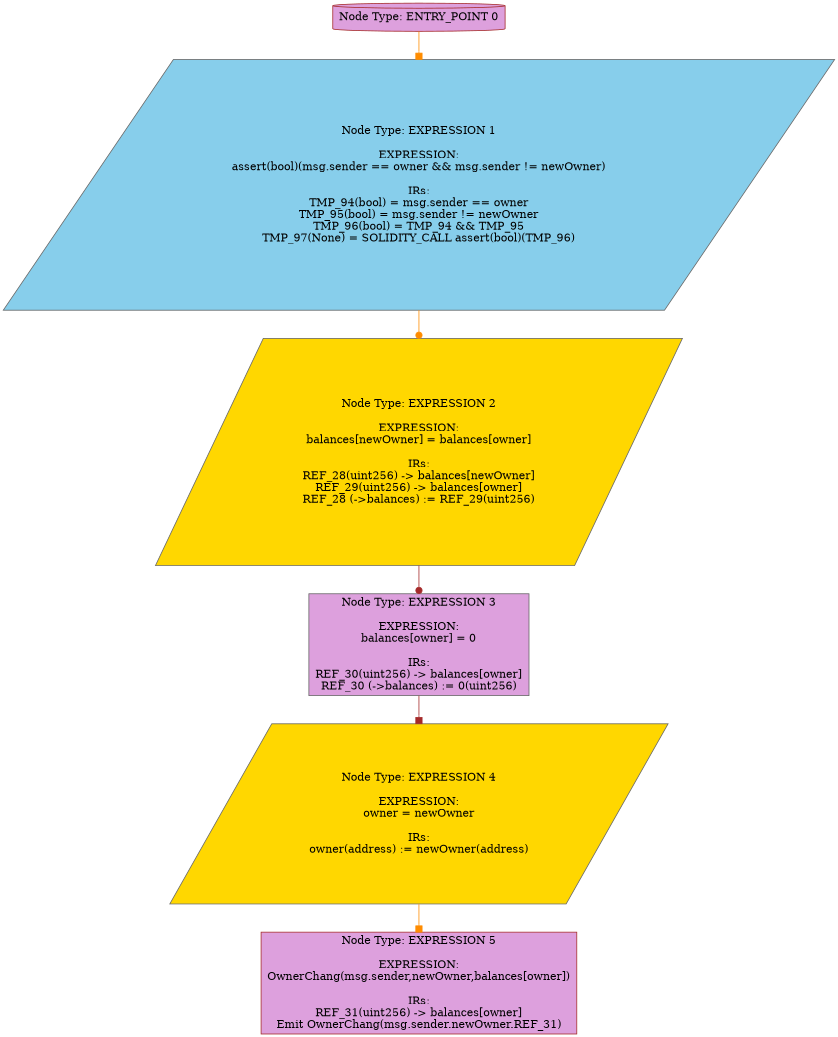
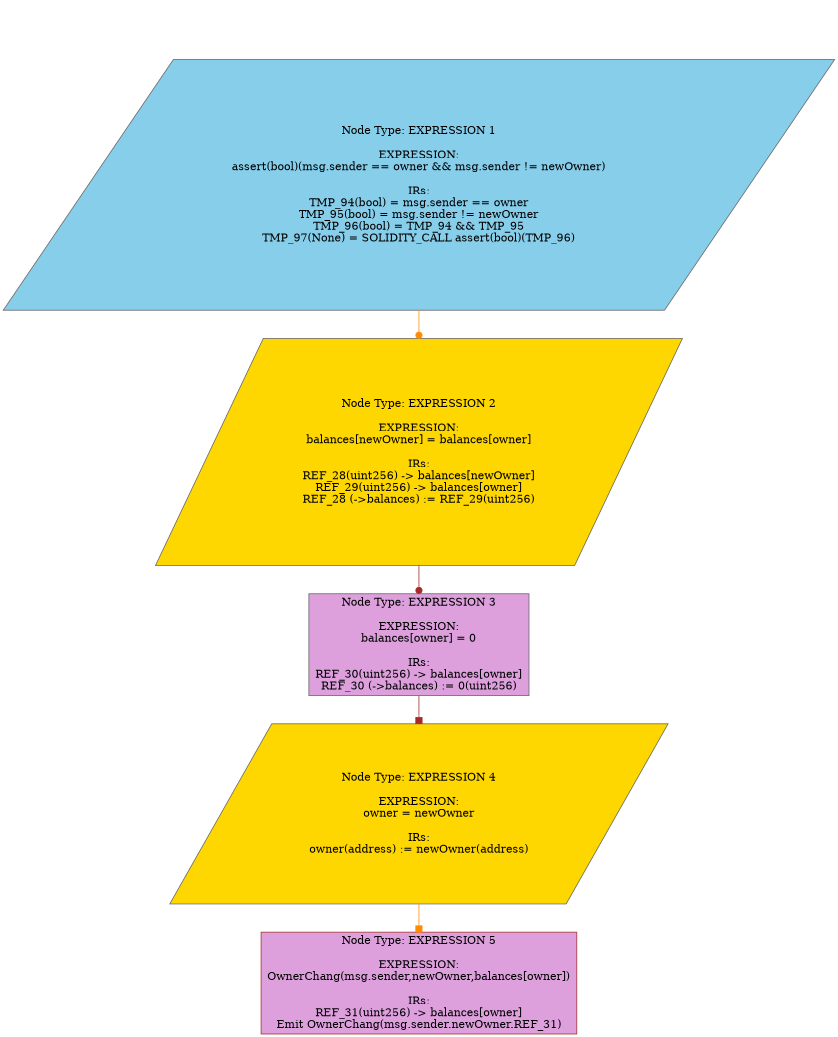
(419, 17) -> none
